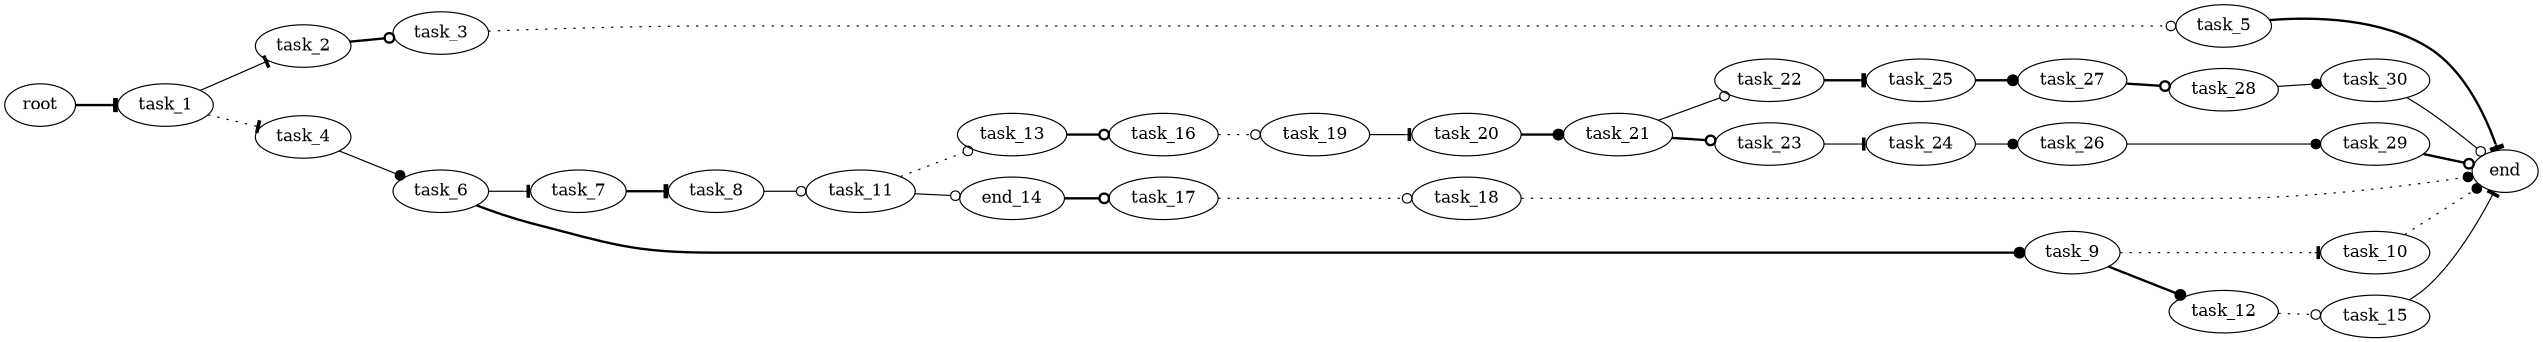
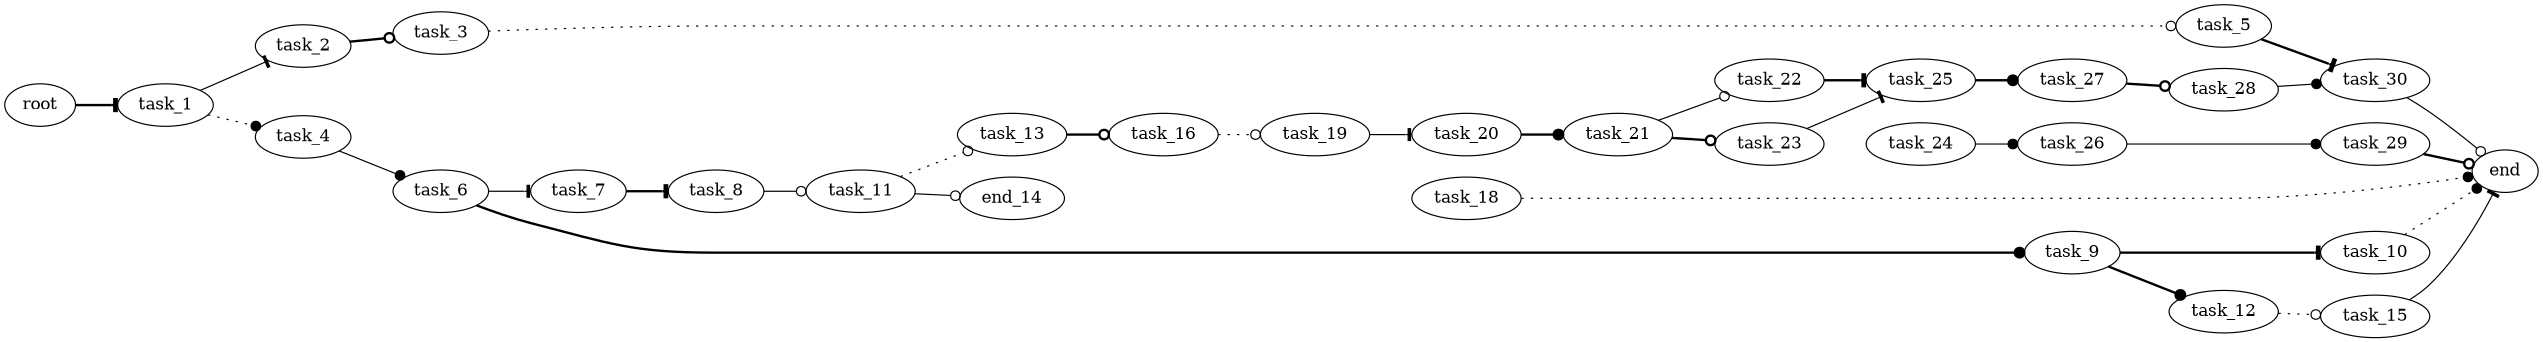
(2409, 38) -> (2295, 52)
(231, 120) -> (231, 120)
(1842, 144) -> (1842, 113)
(1164, 198) -> none
(2217, 253) -> (2217, 253)
